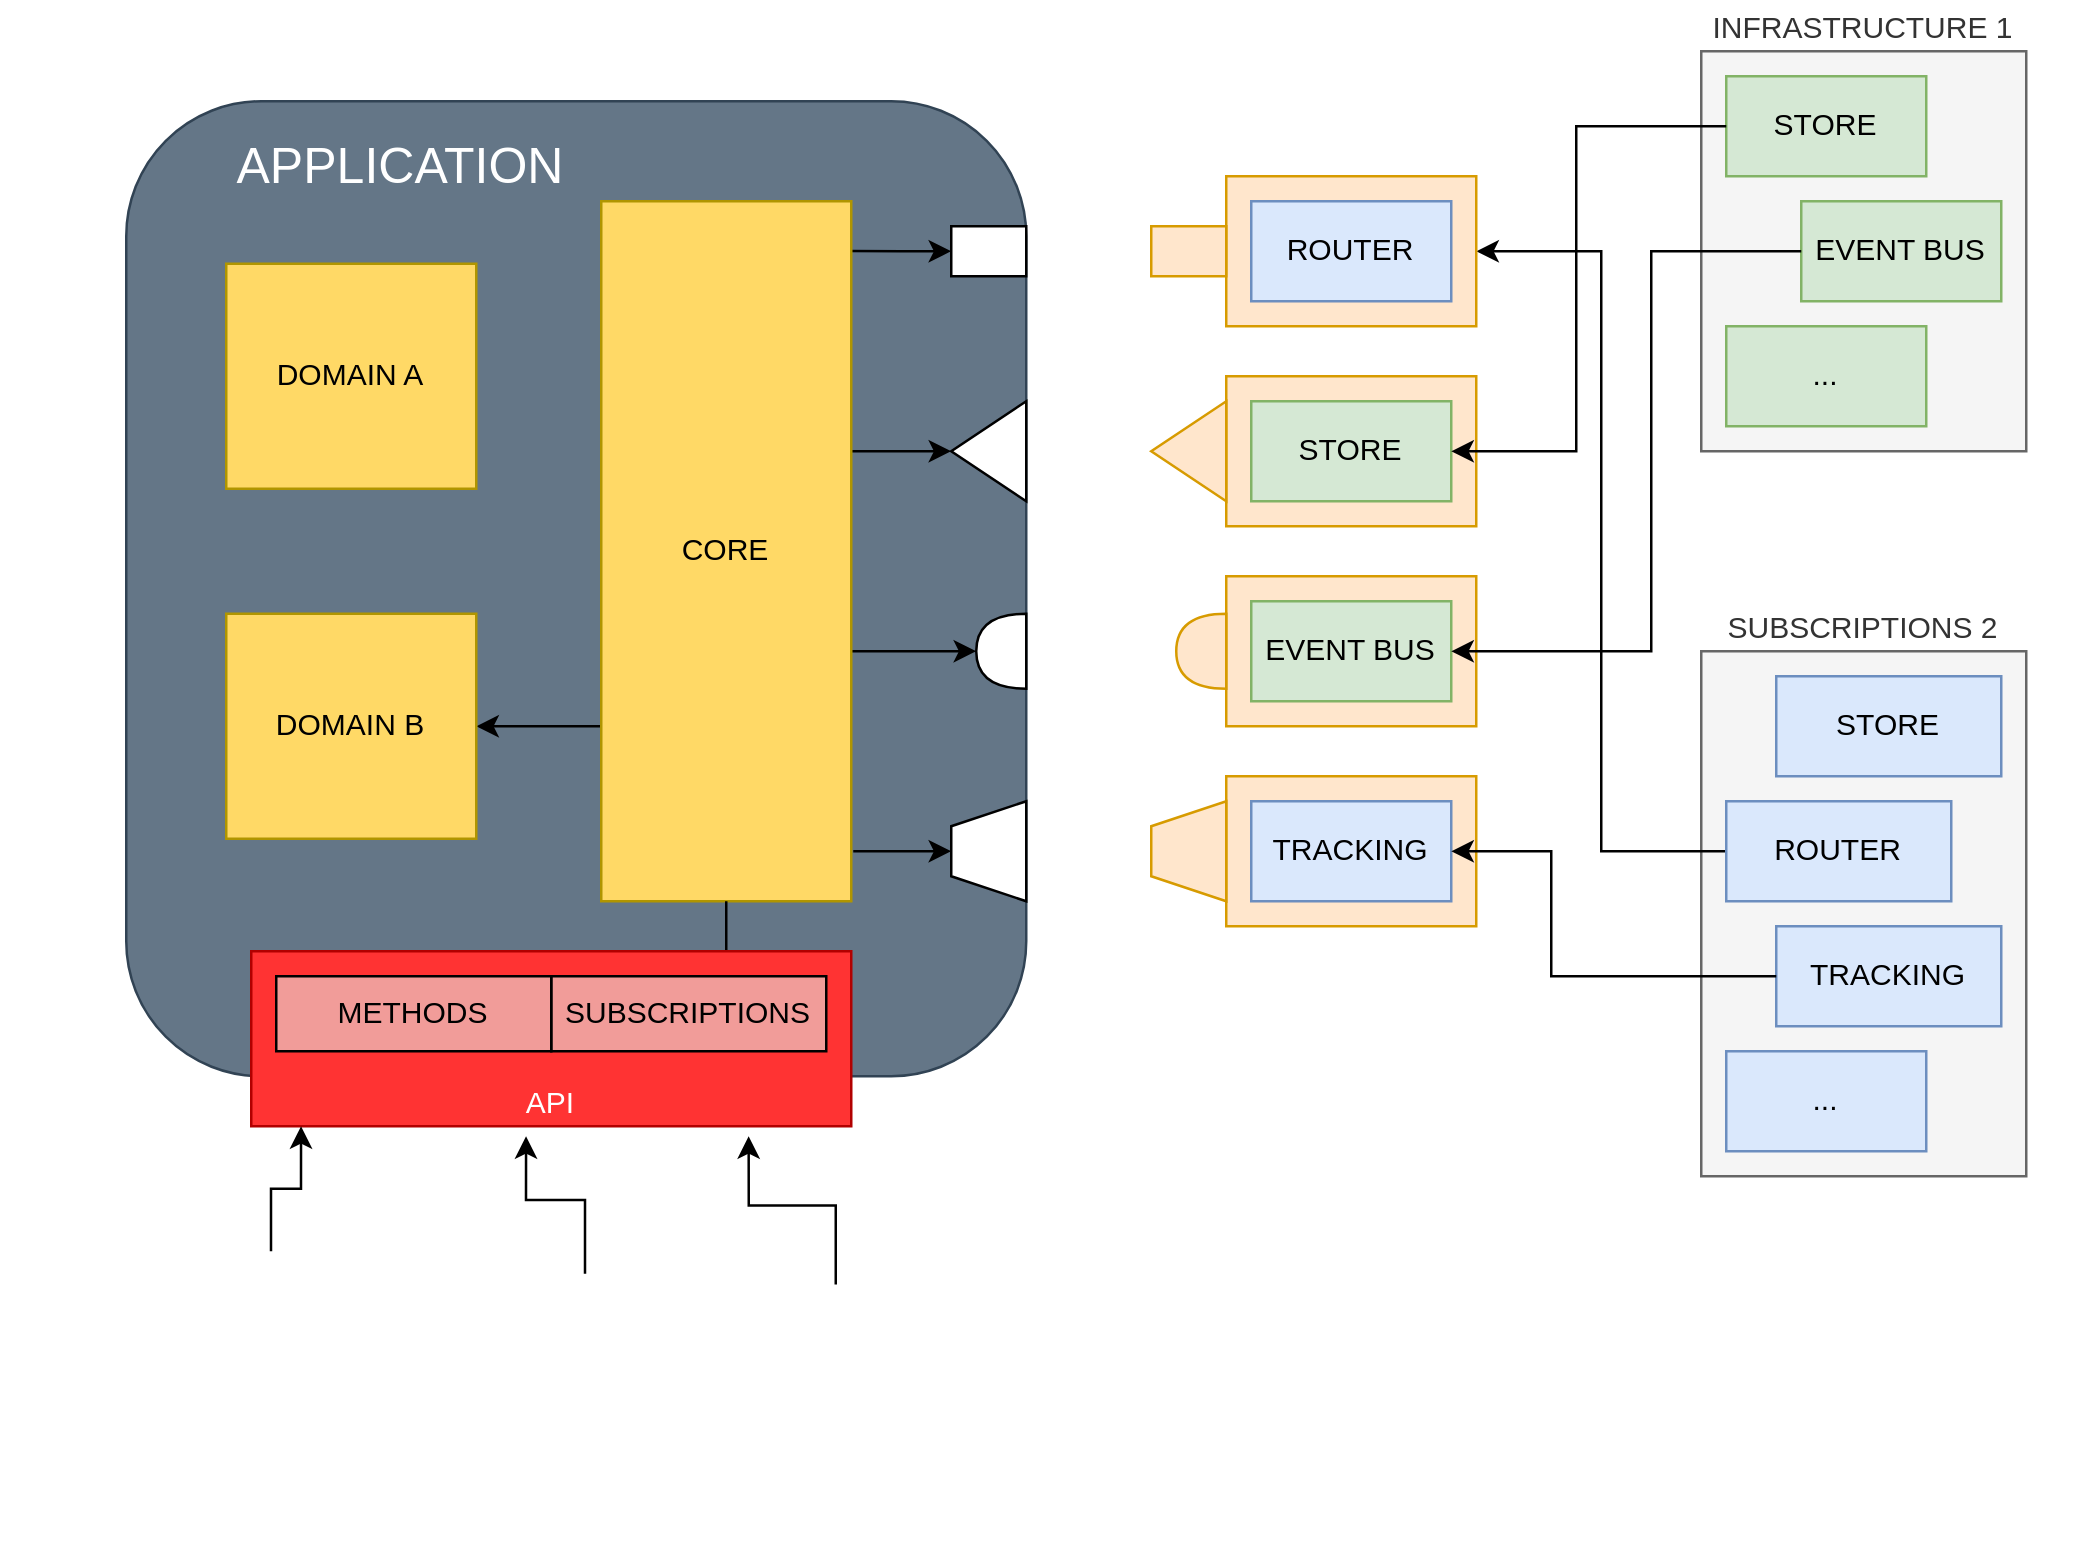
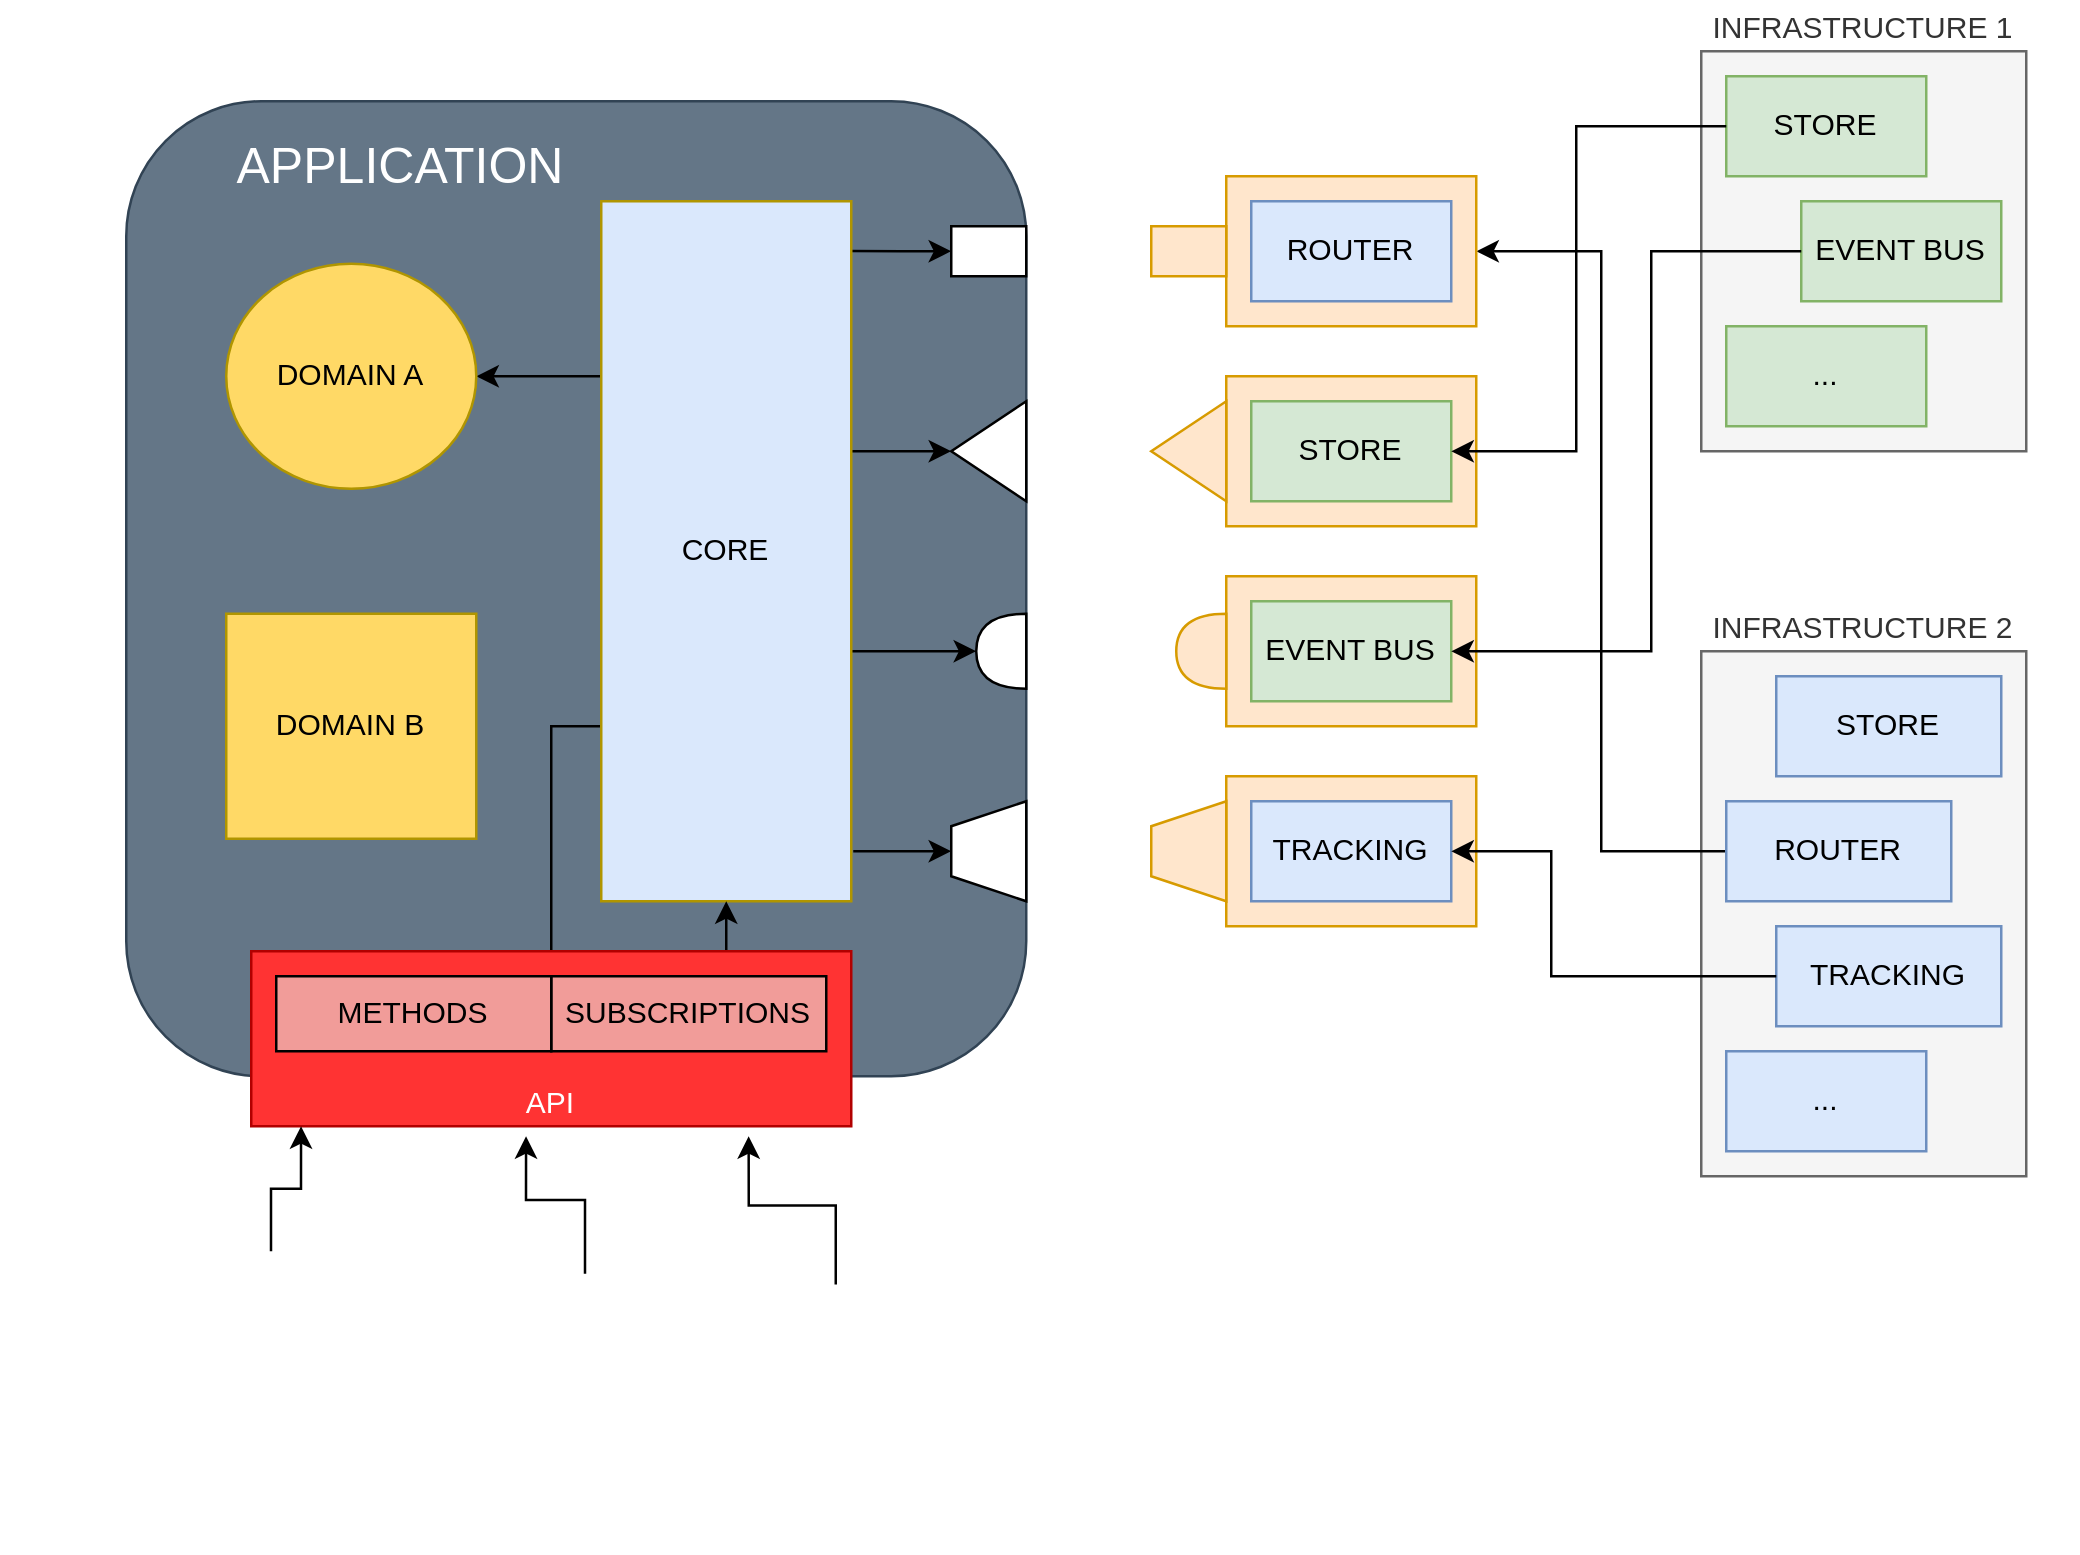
(351, 376) -> (351, 376)
none -> (547, 376)
(726, 551) -> (726, 551)
(1864, 626) -> (1864, 626)
(523, 726) -> (551, 838)
(726, 911) -> (726, 919)
